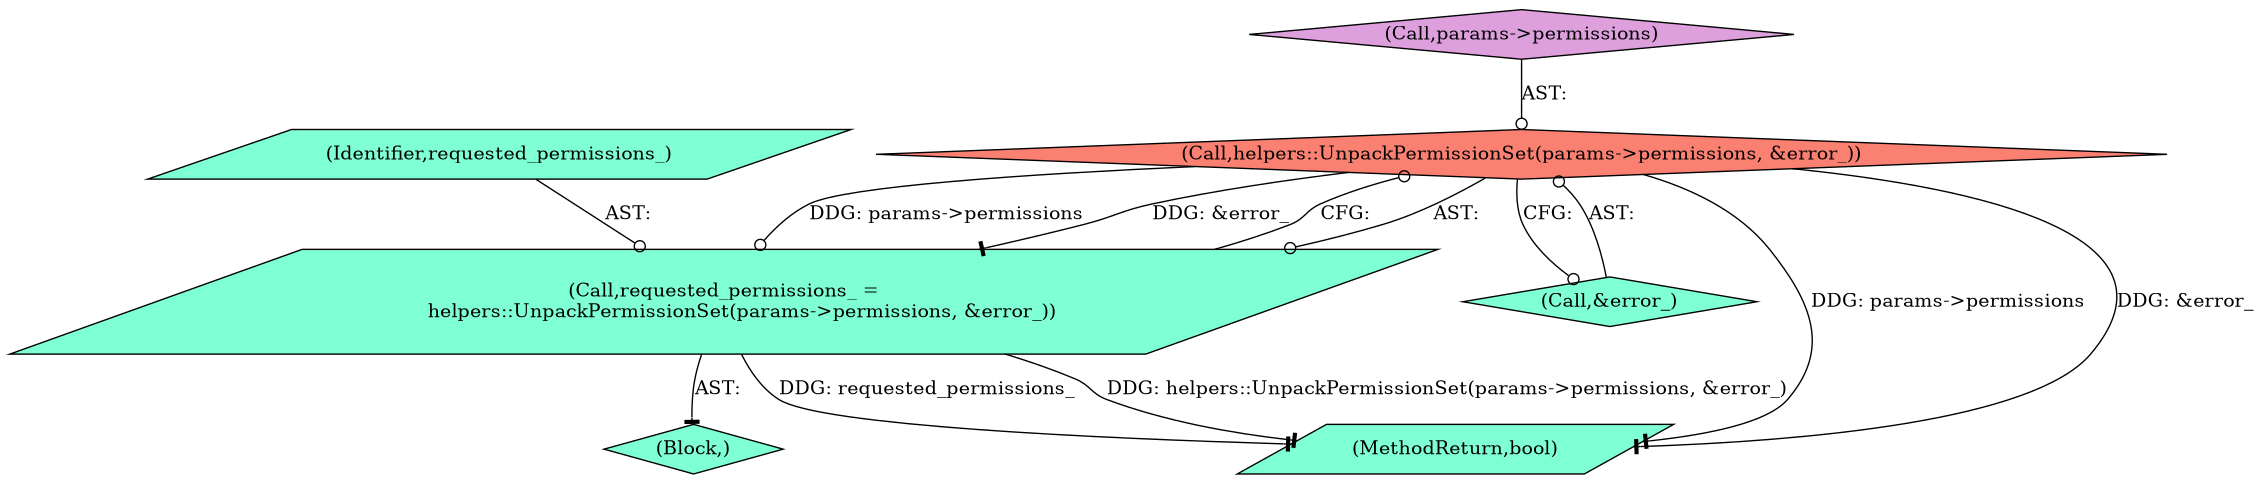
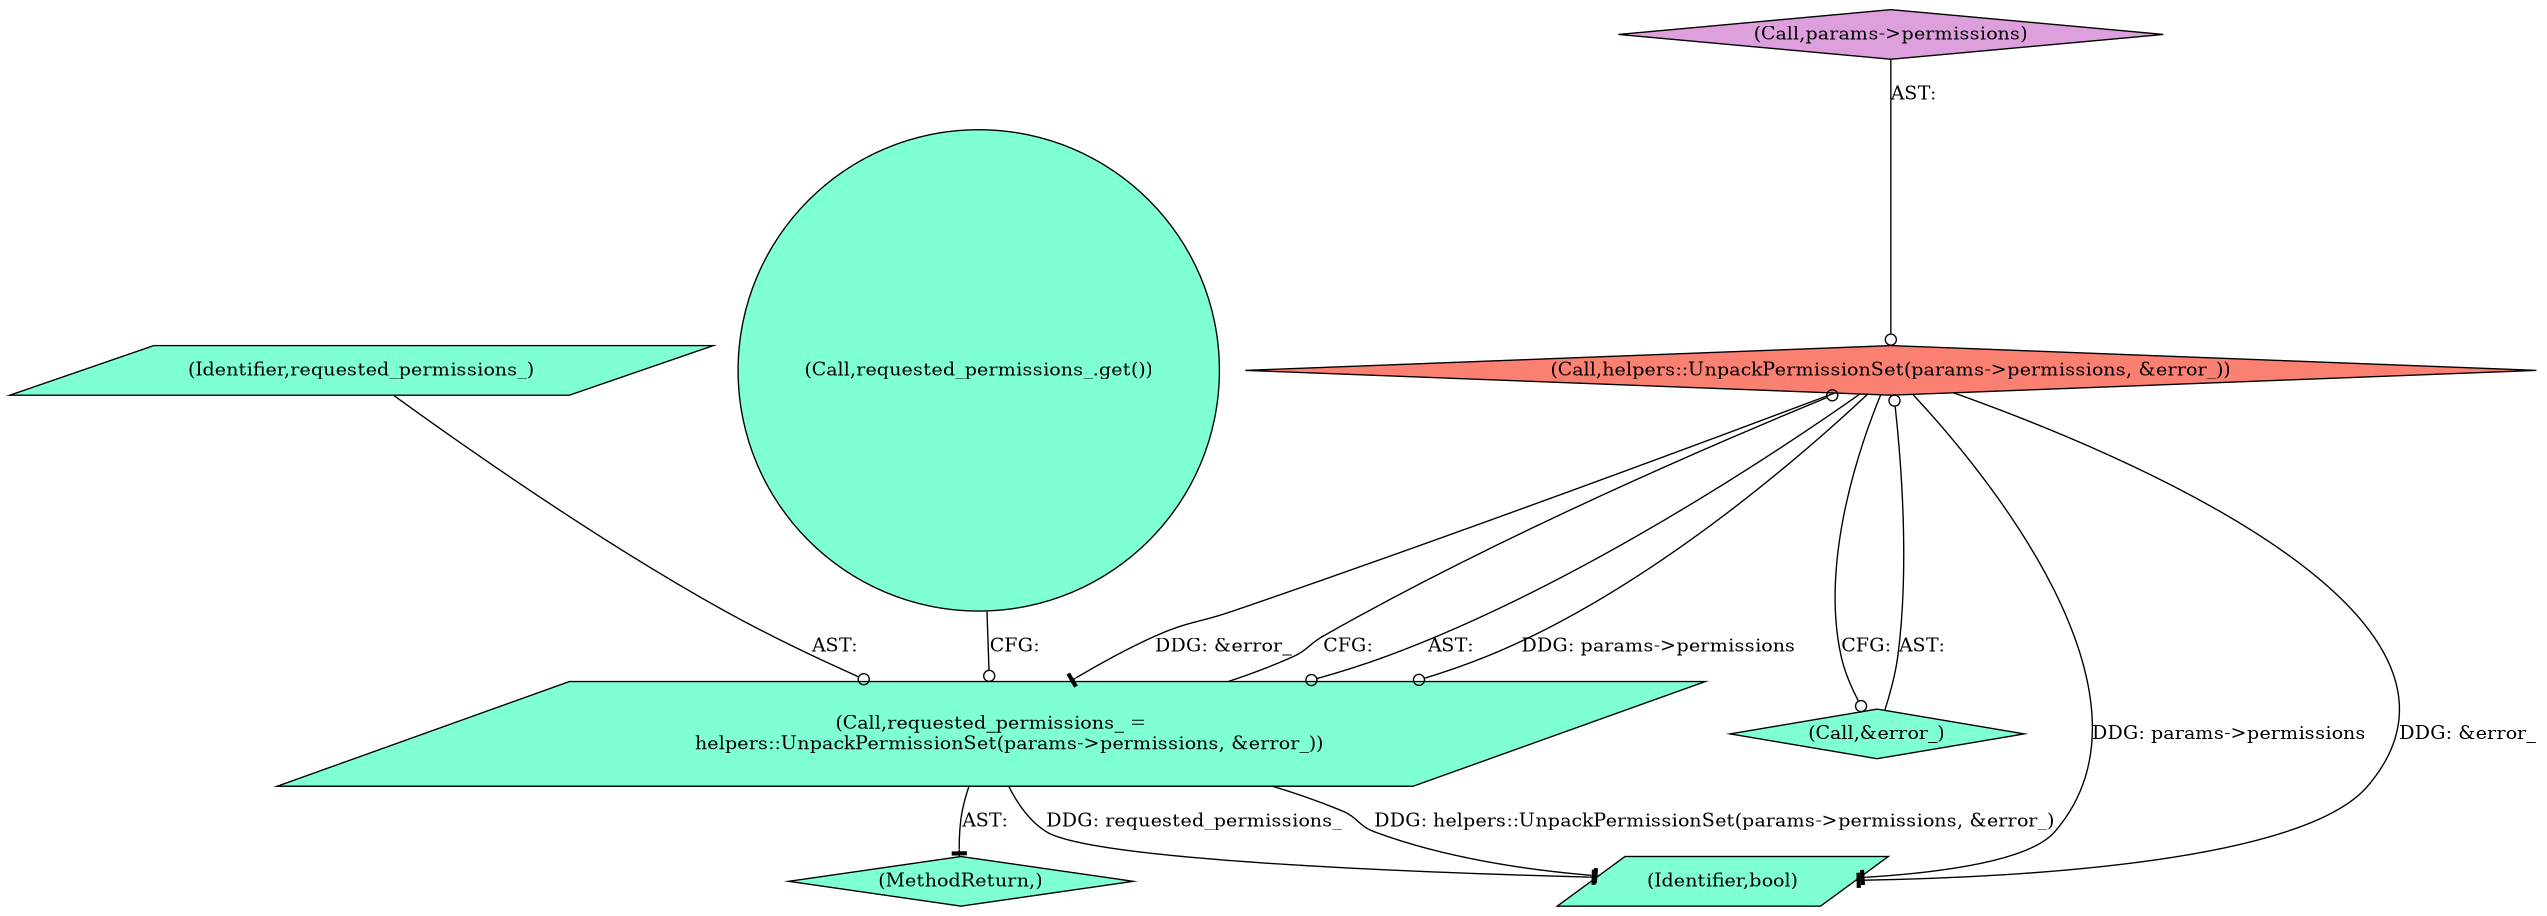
none -> (979, 370)
(694, 449) -> (961, 881)
(1455, 449) -> (1723, 881)
